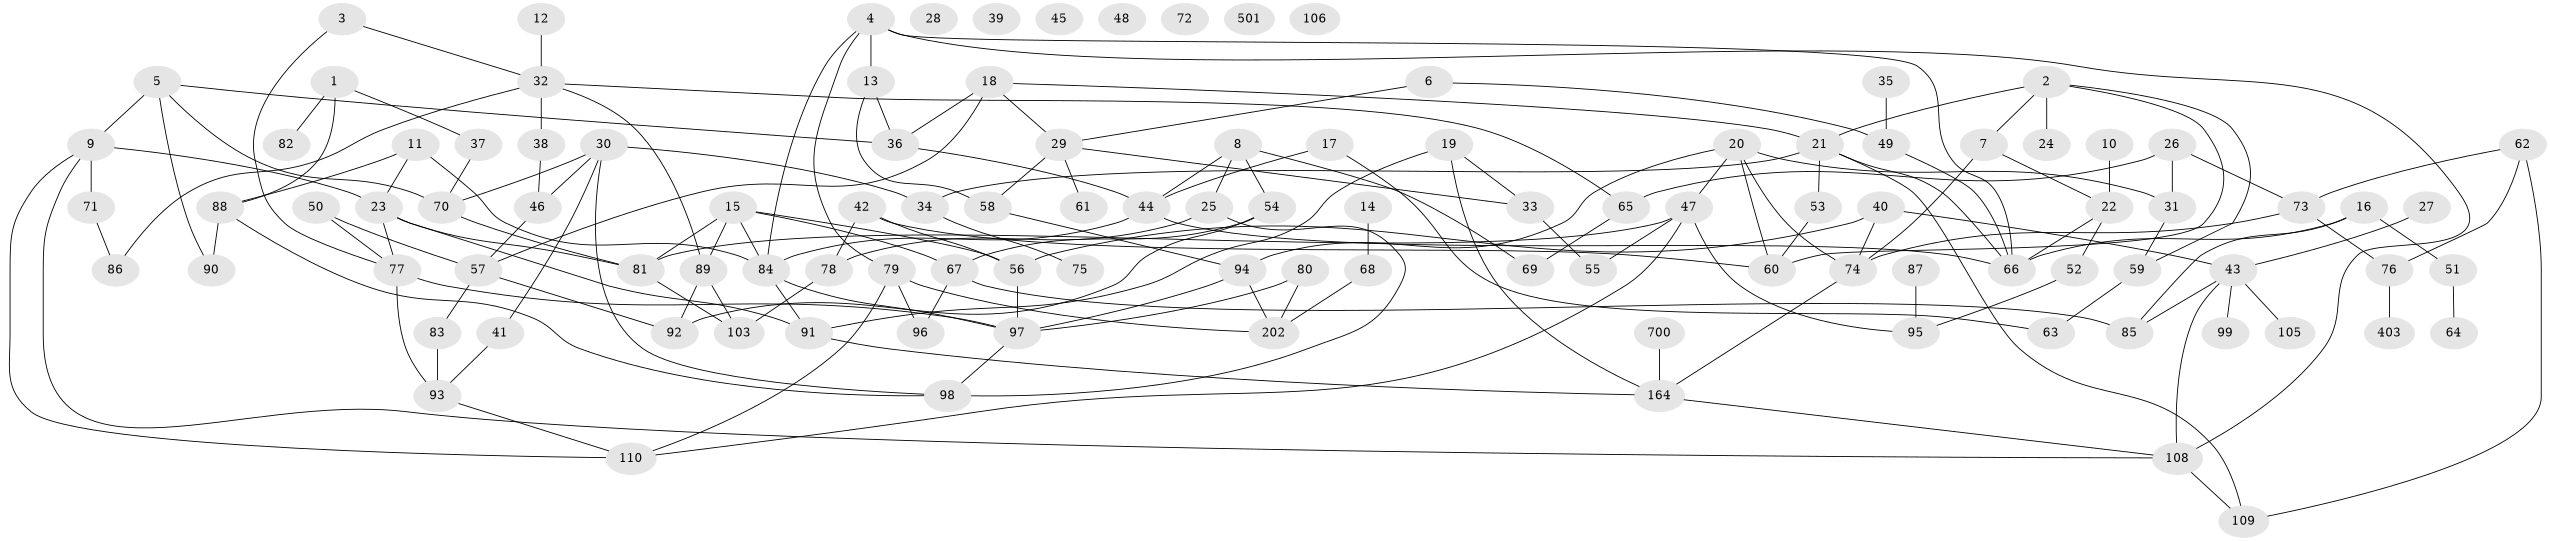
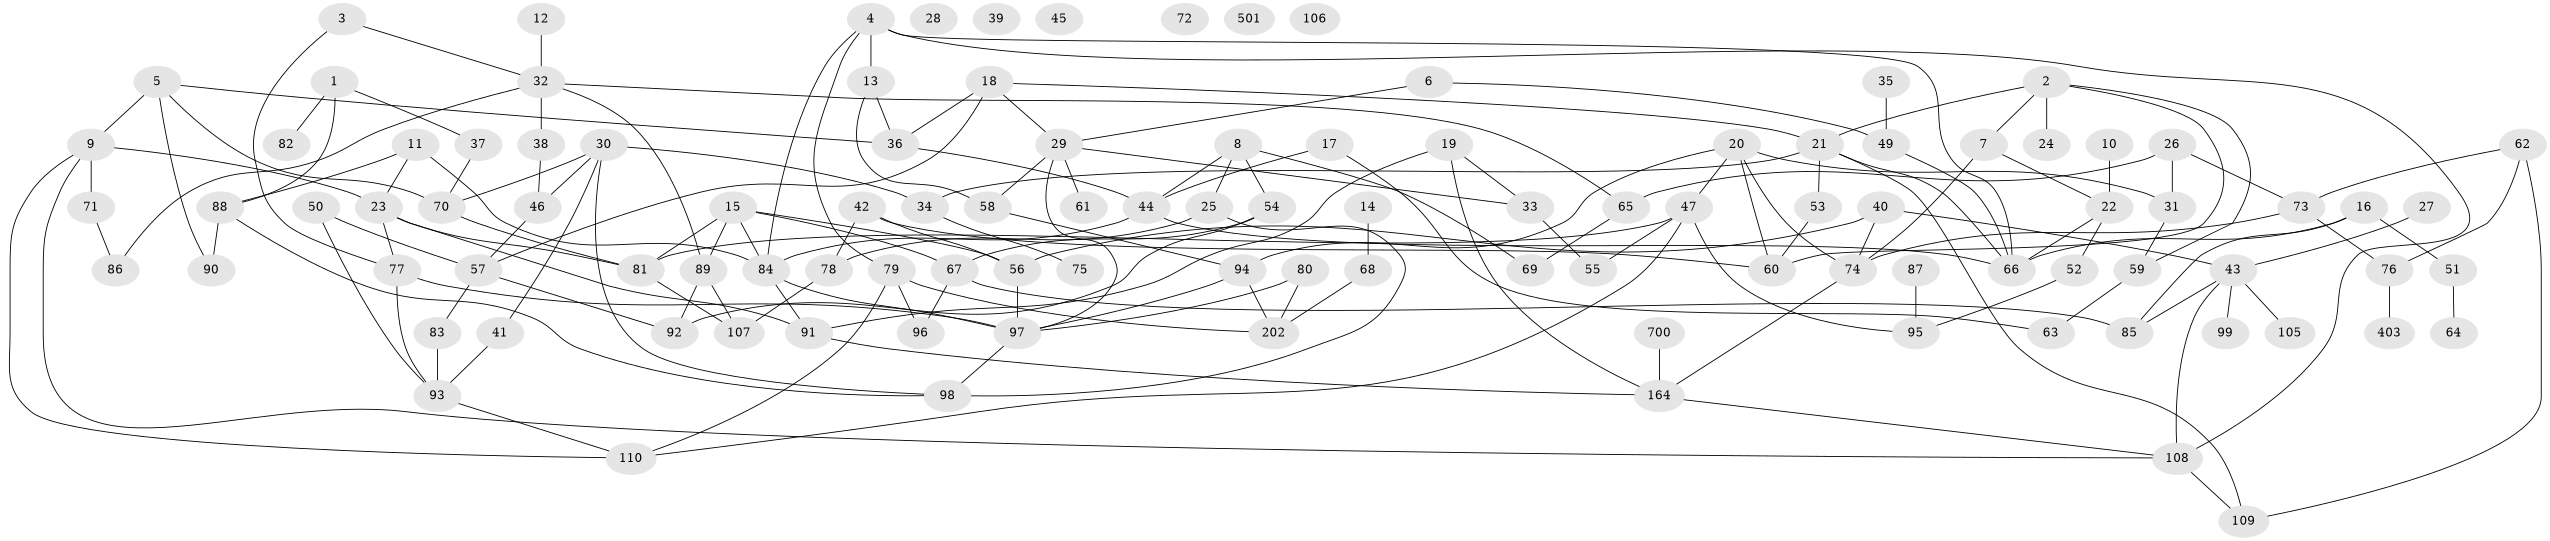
(1122, 19) -> none
(357, 239) -> (367, 307)
none -> (1111, 253)
(739, 333) -> (739, 333)
